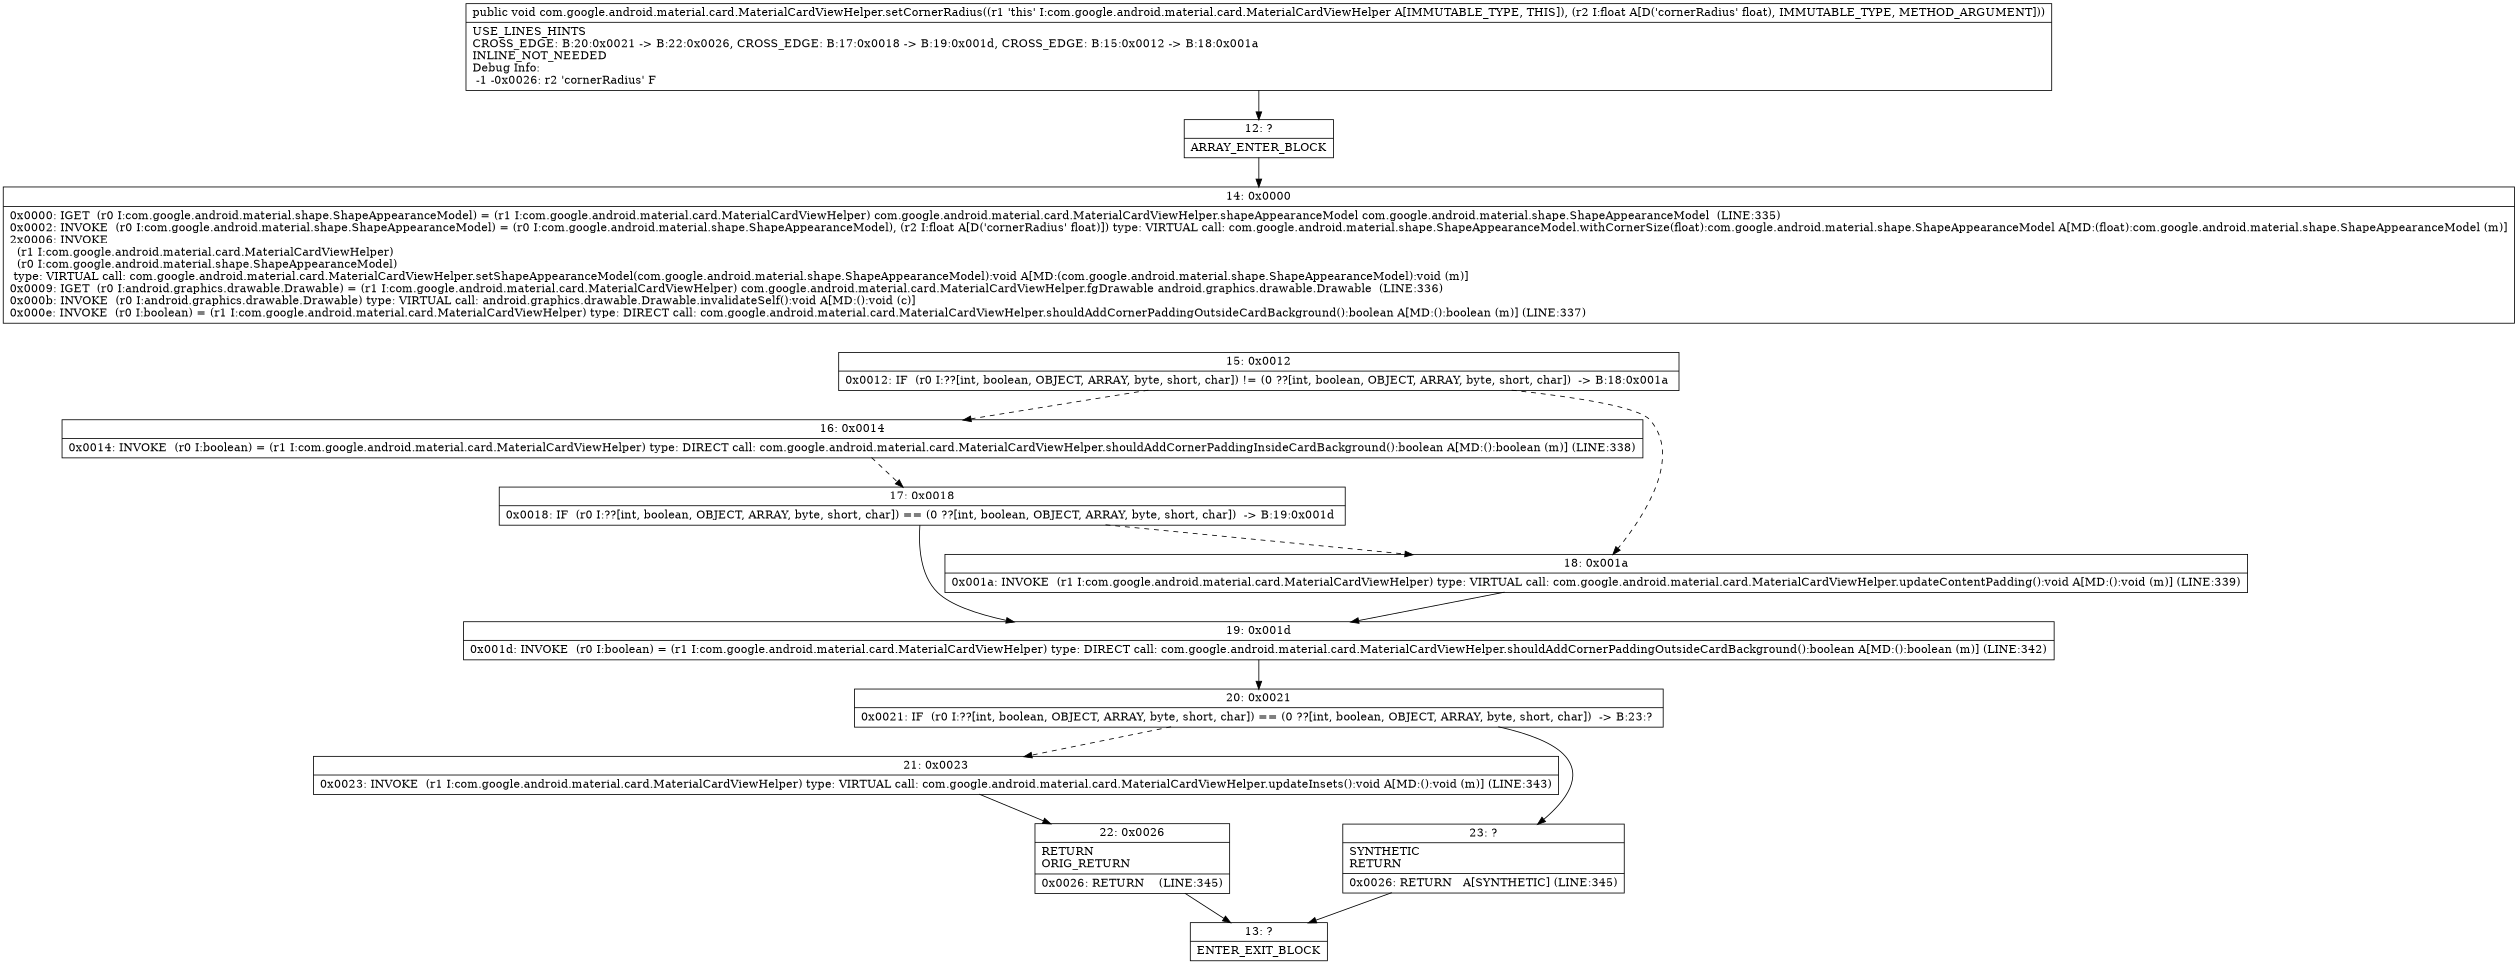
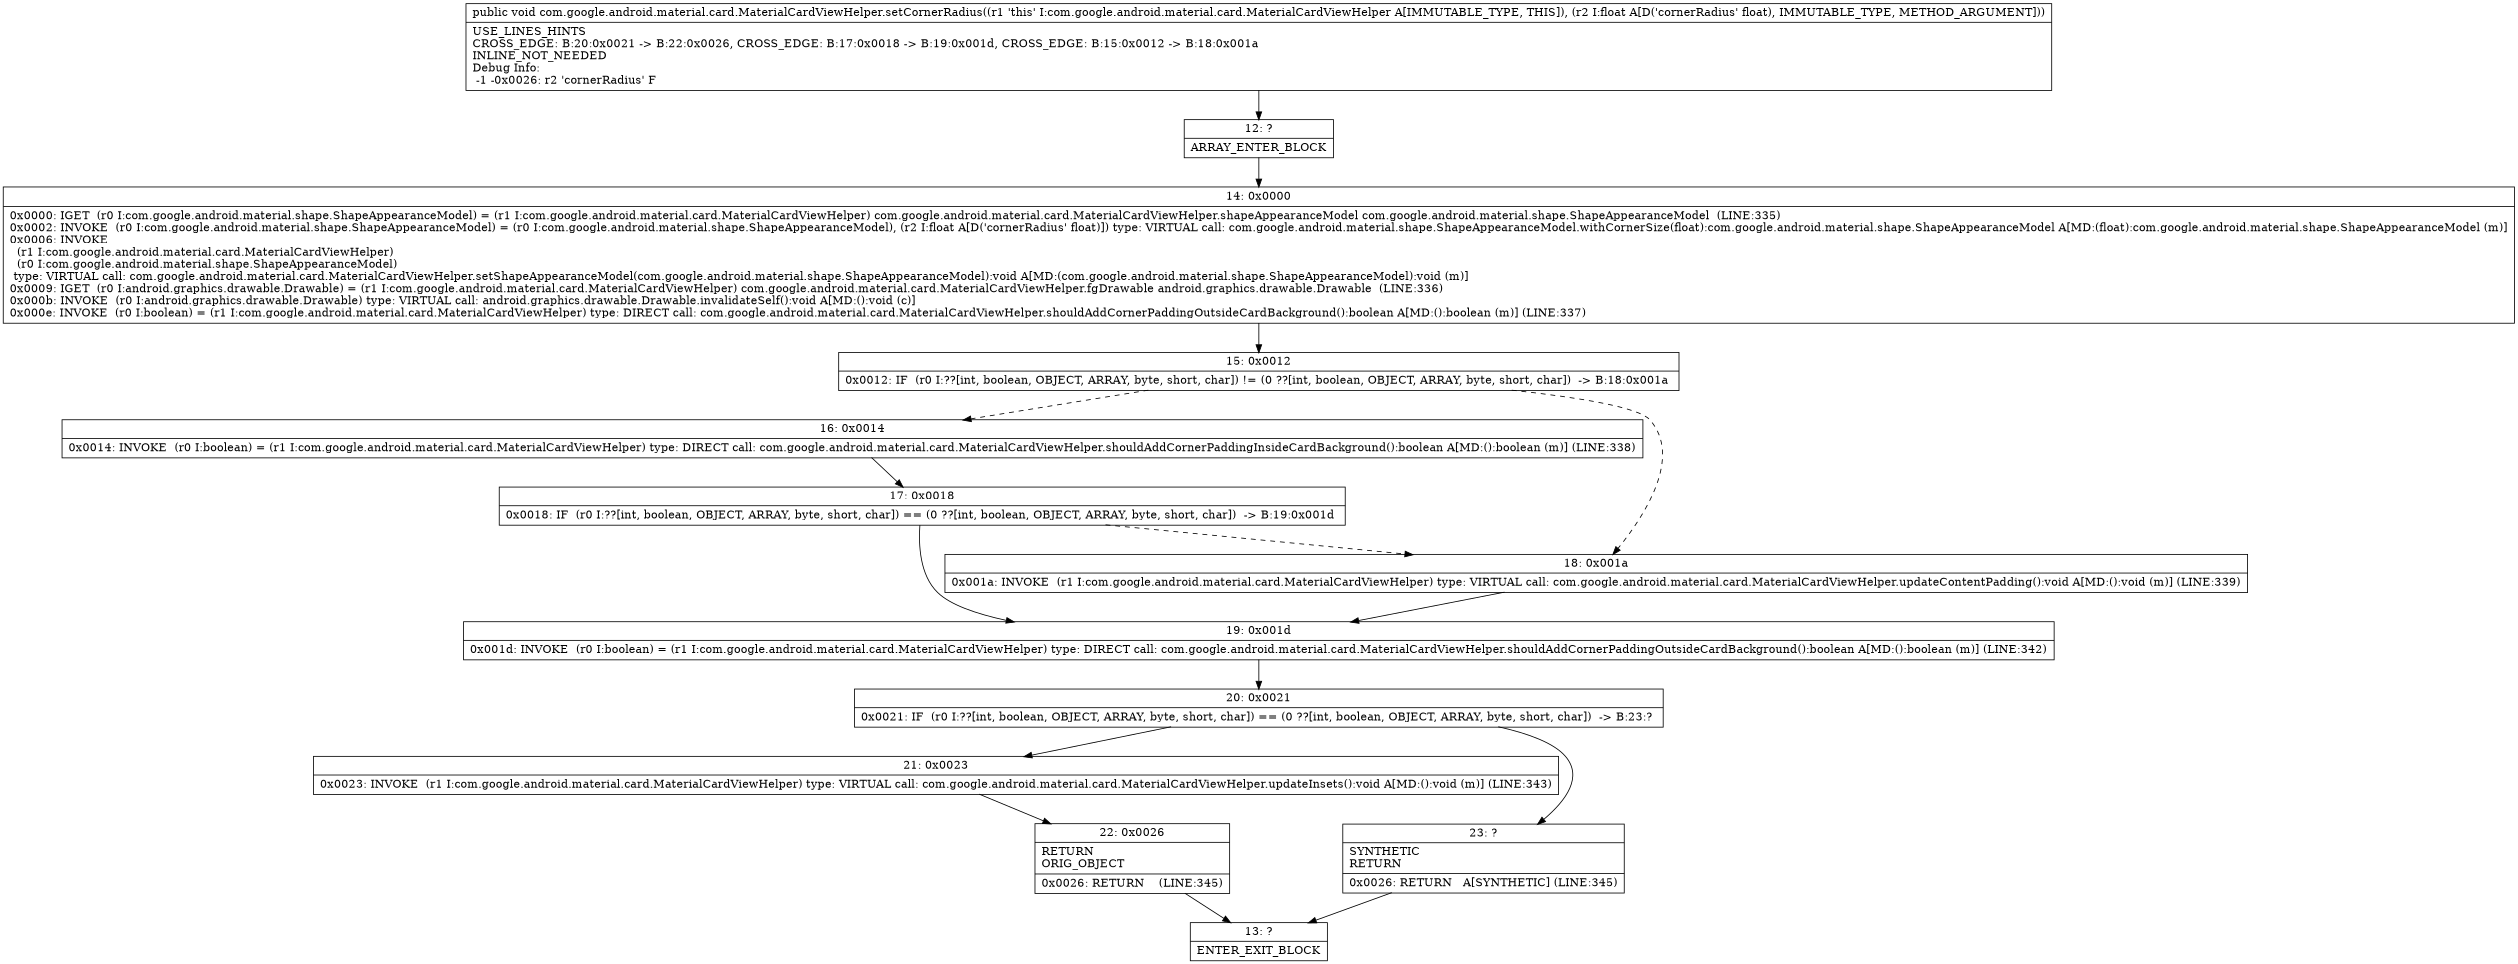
(63, 240) -> (63, 240)
none -> (1259, 334)
(884, 470) -> (884, 470)
(1101, 741) -> (1101, 741)
(1086, 864) -> (1083, 864)
